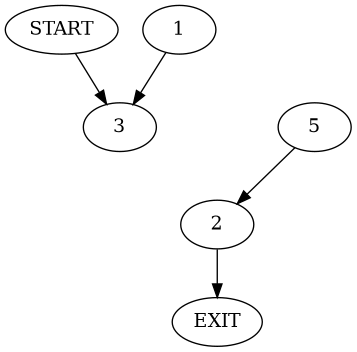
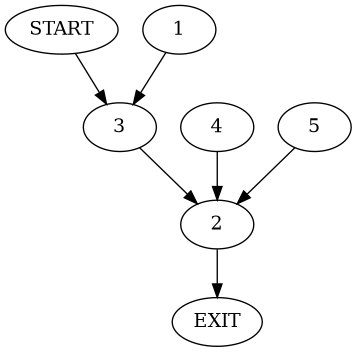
none -> (217, 127)
none -> (164, 171)
